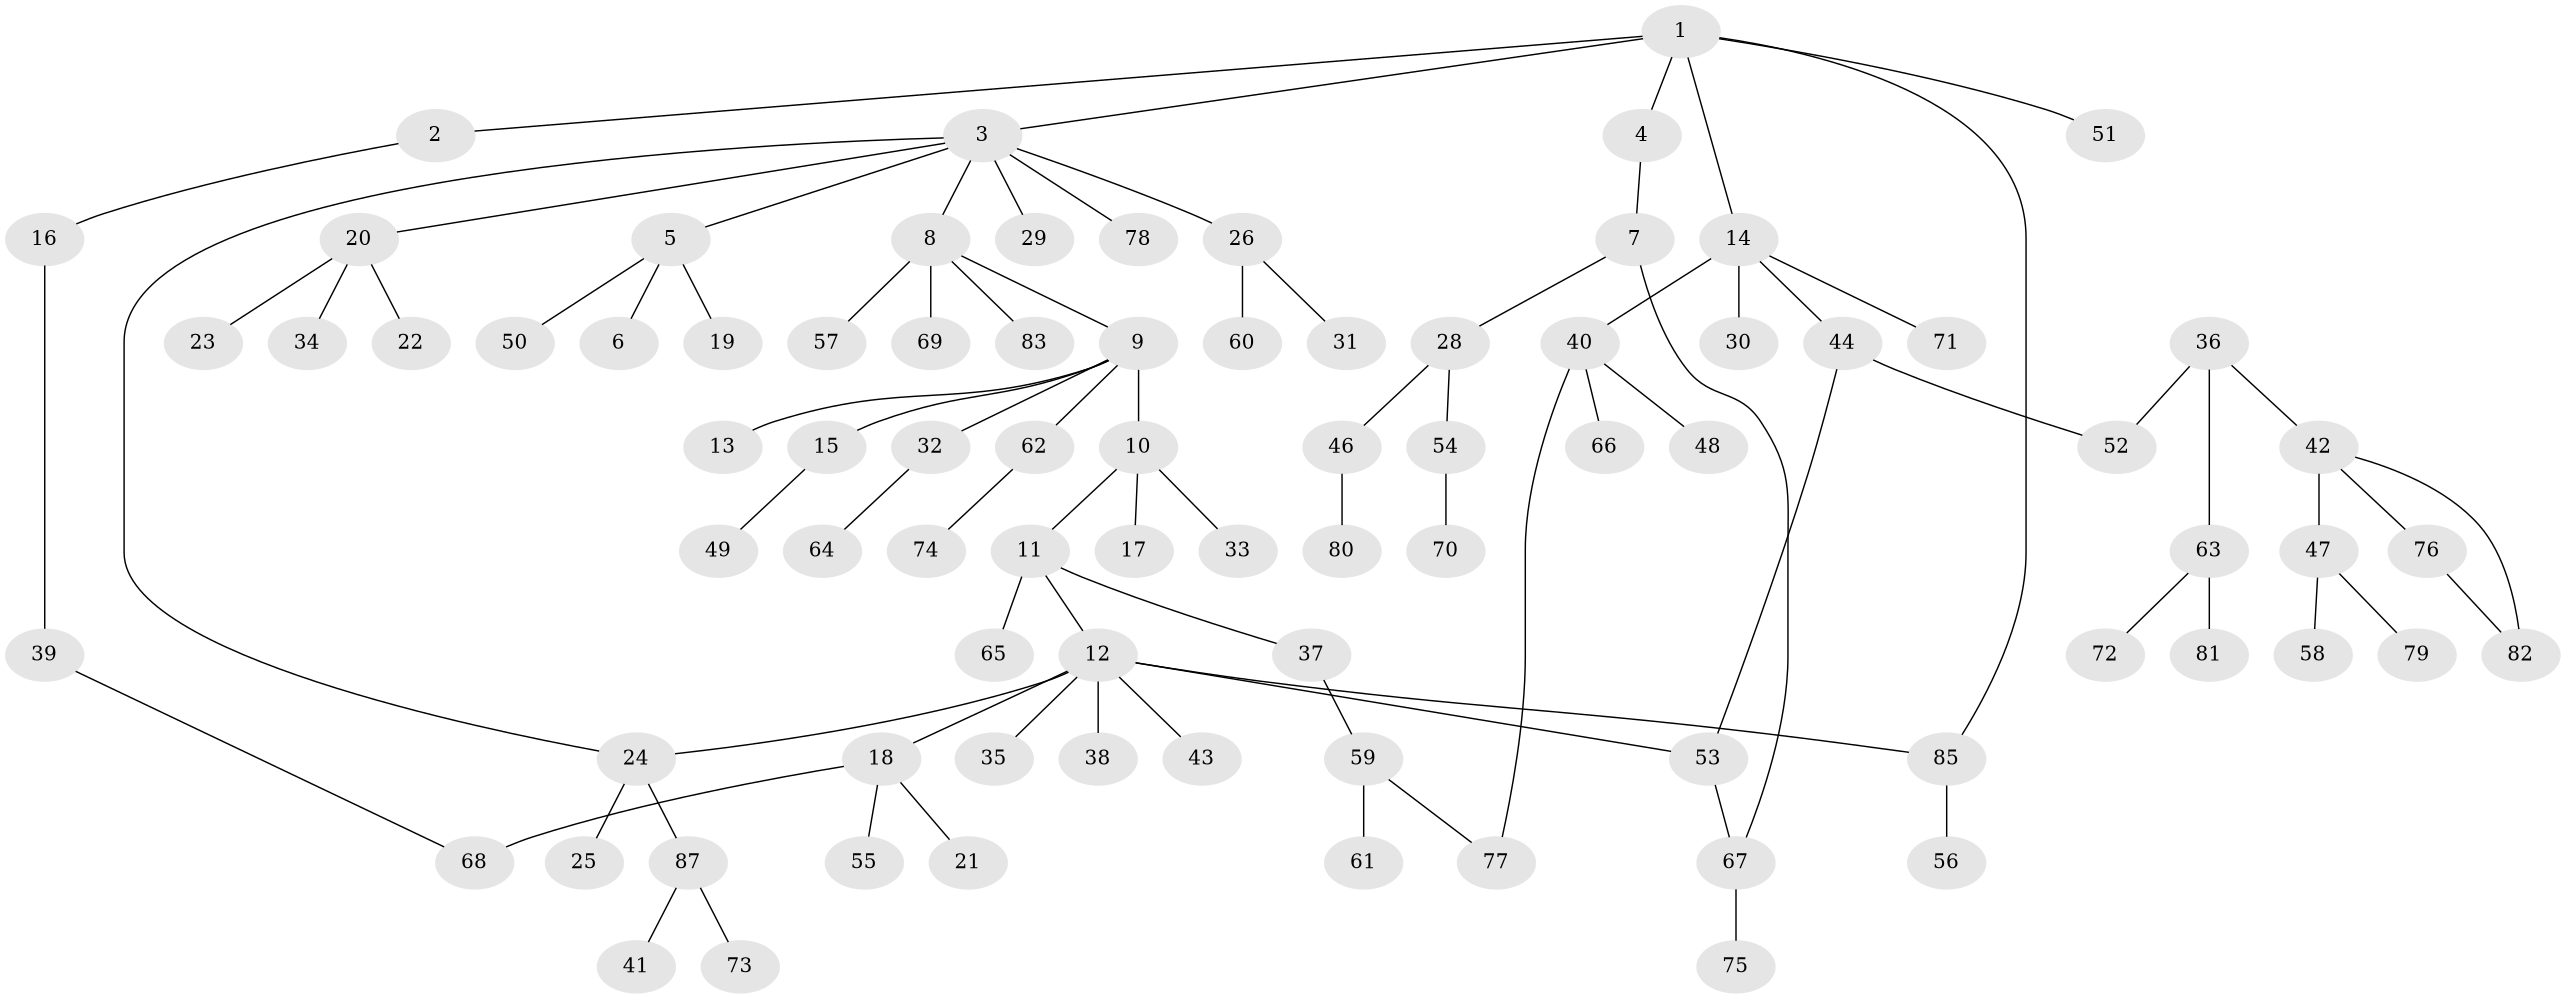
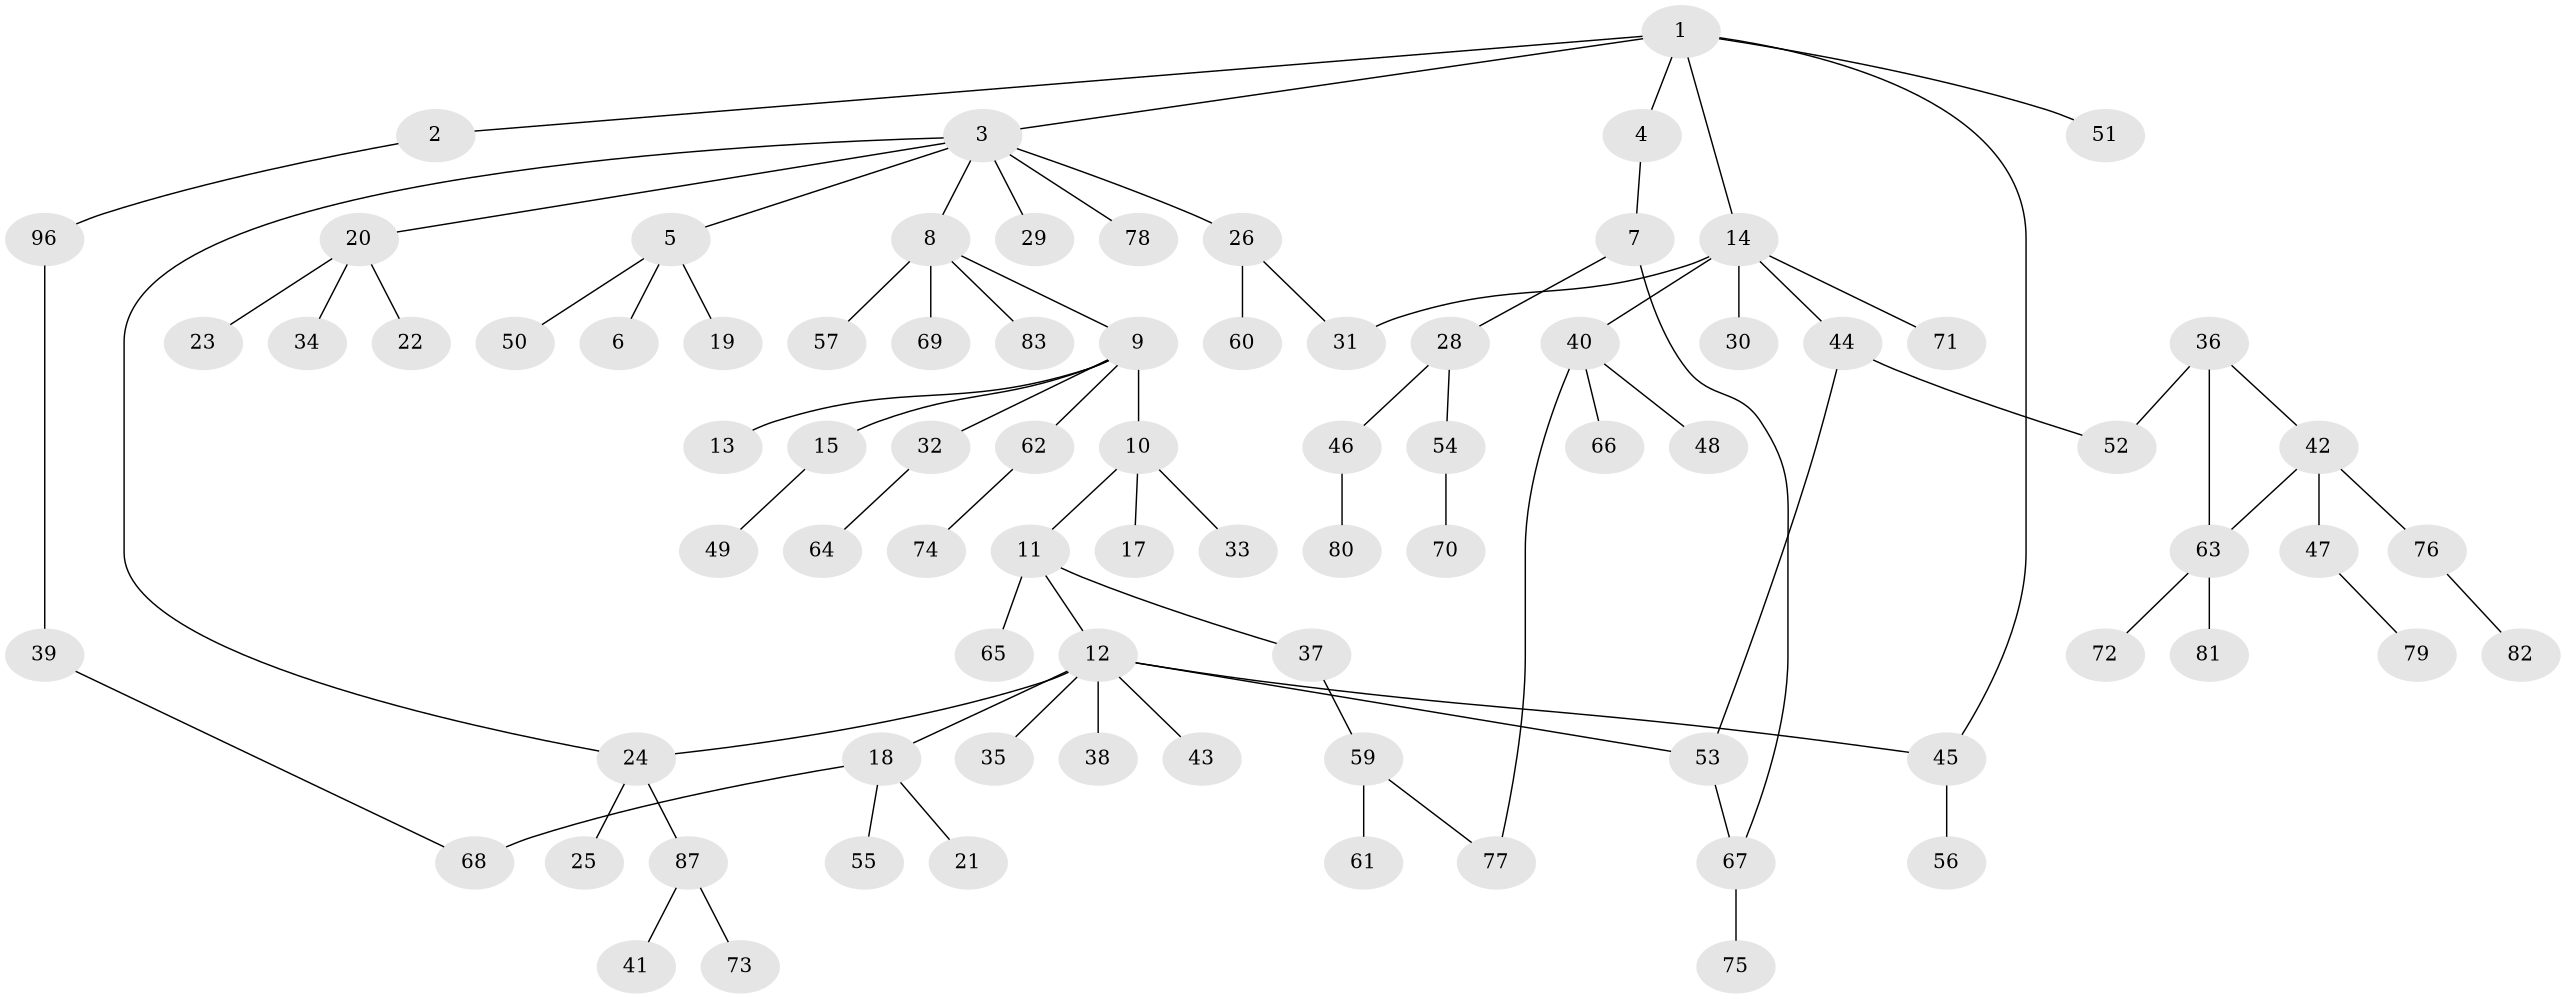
(45, 240) -> (45, 240)
none -> (1568, 289)
(2468, 514) -> (2264, 499)
(2313, 655) -> none
(1947, 759) -> (1947, 759)
